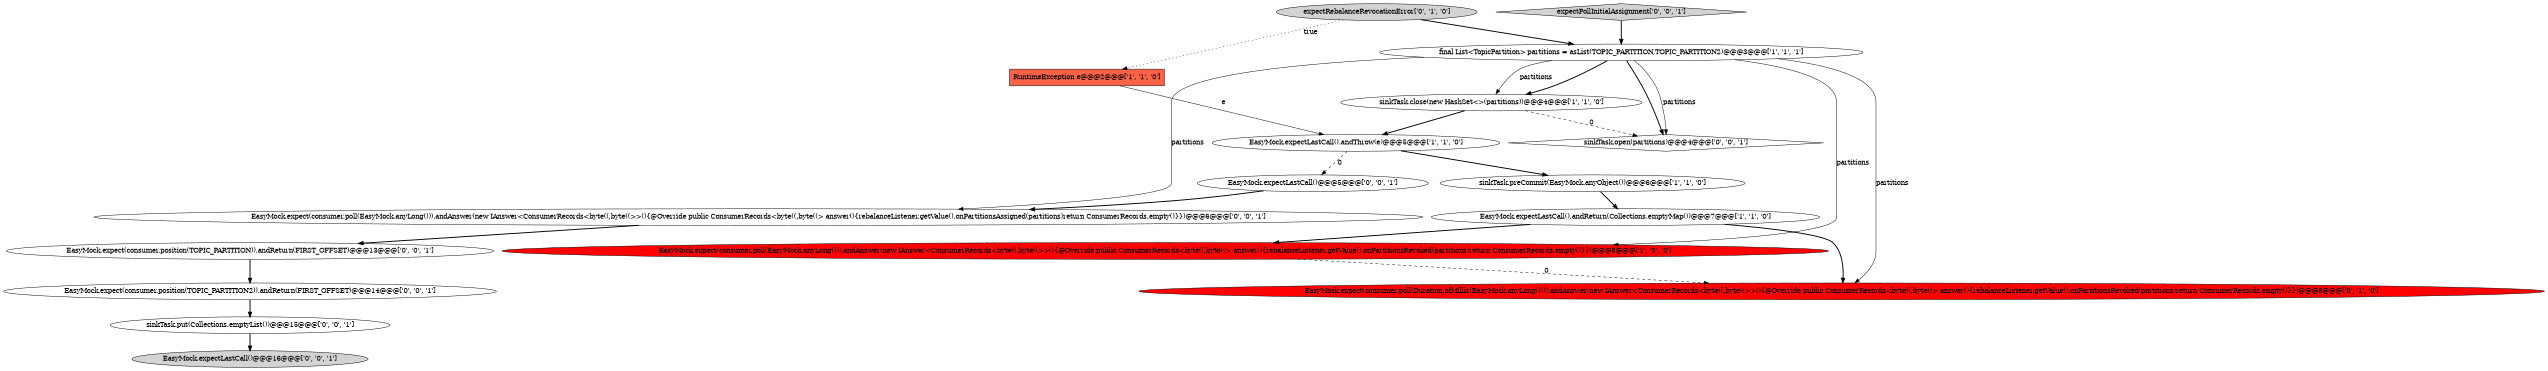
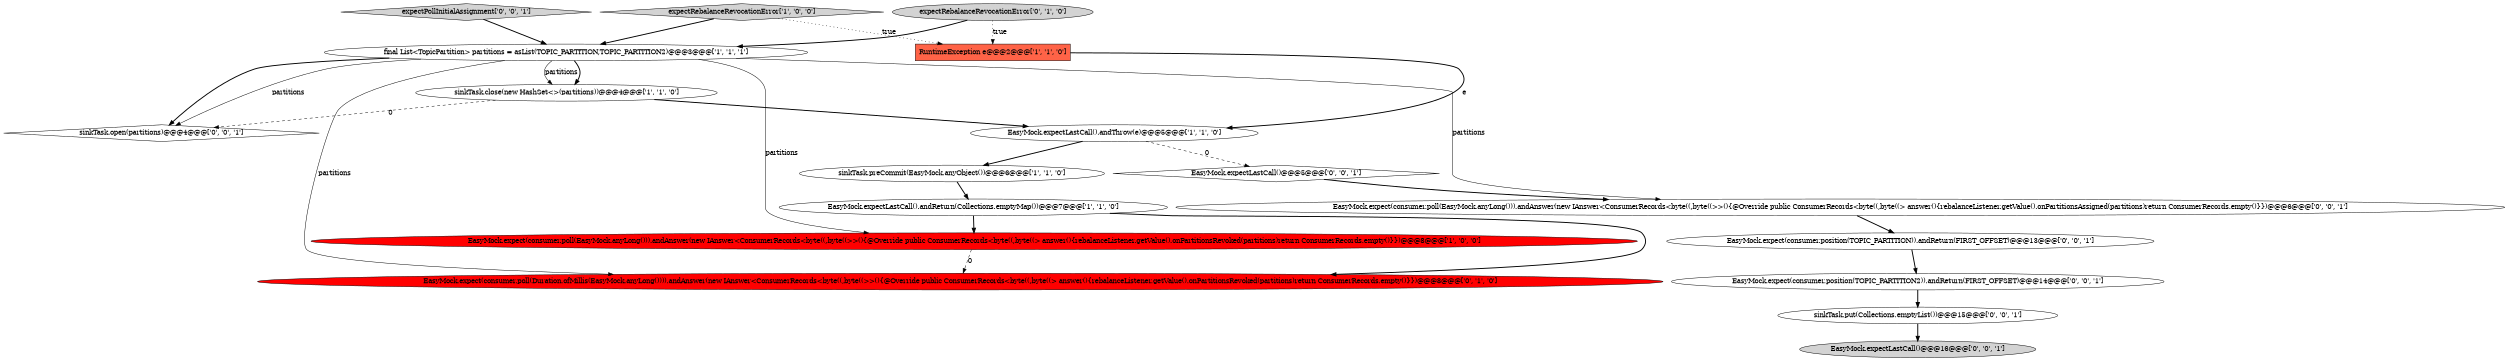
none -> (742, 12)
(1219, 110) -> (1392, 60)
(1313, 183) -> (1276, 173)
